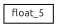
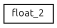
(29, 14) -> (29, 14)
